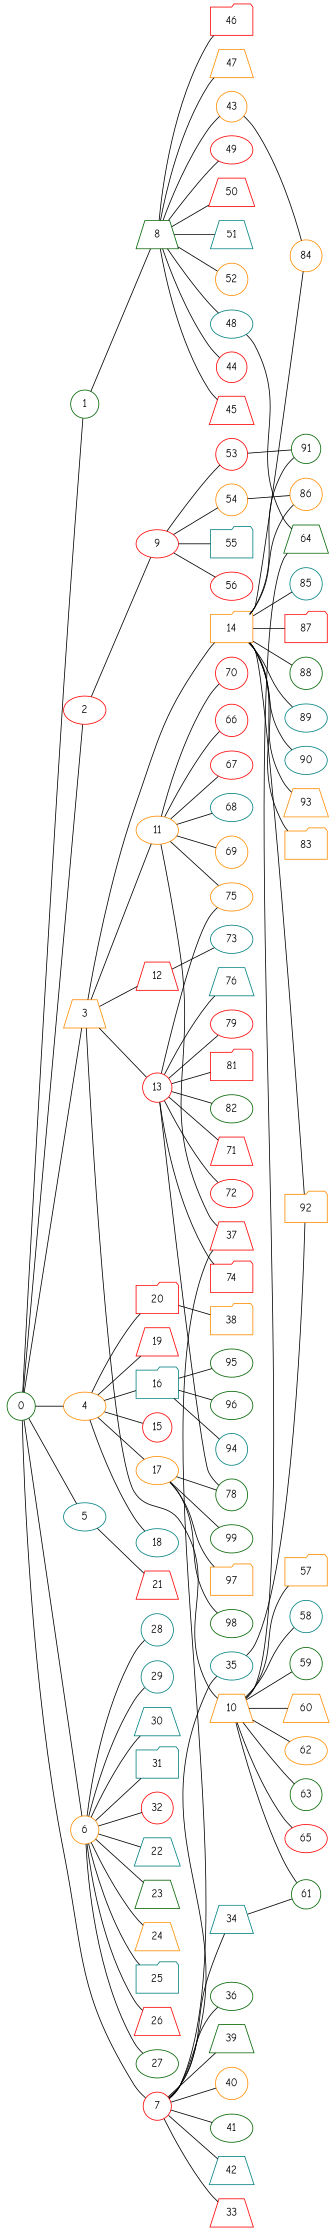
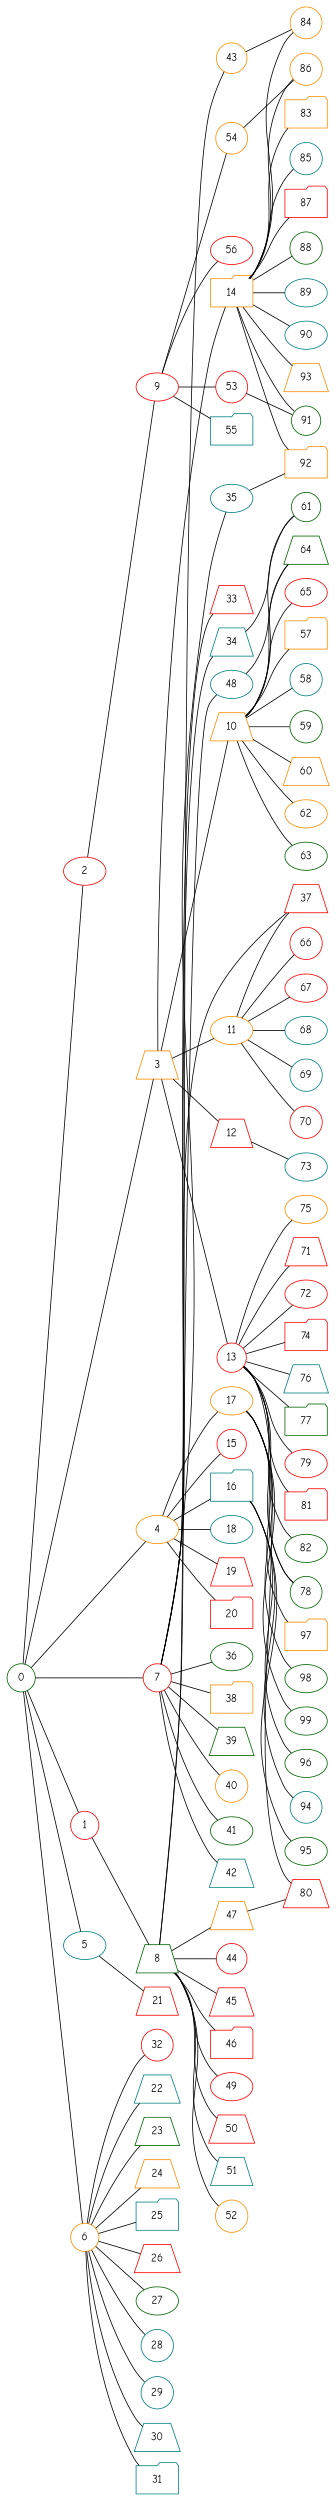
(85, 404) -> (85, 1825)
(232, 852) -> (306, 1075)
(194, 864) -> none
(190, 1309) -> (191, 1687)
none -> (306, 1421)
(306, 1795) -> (306, 856)
none -> (306, 1894)
